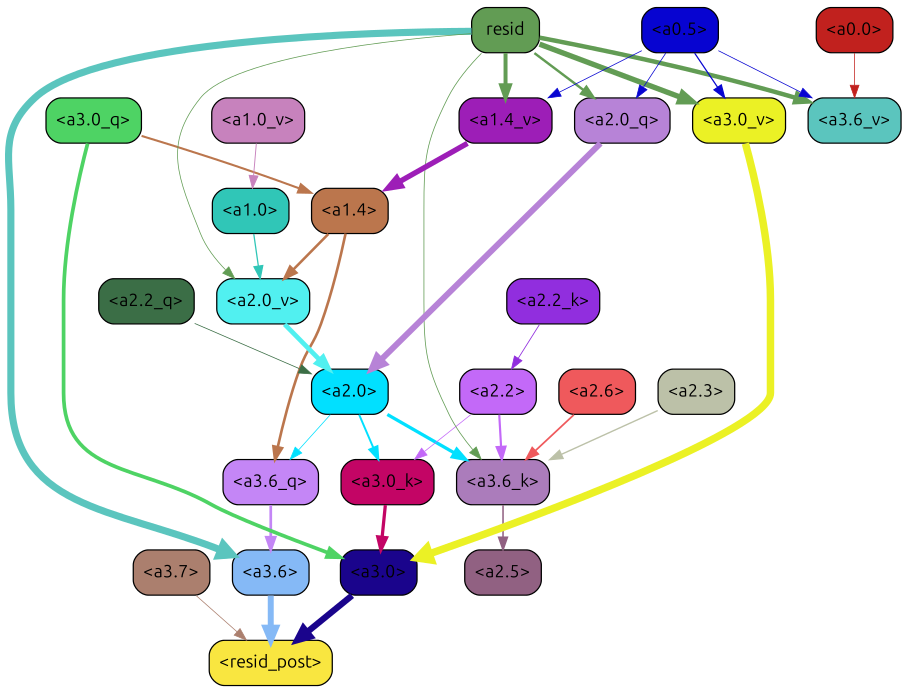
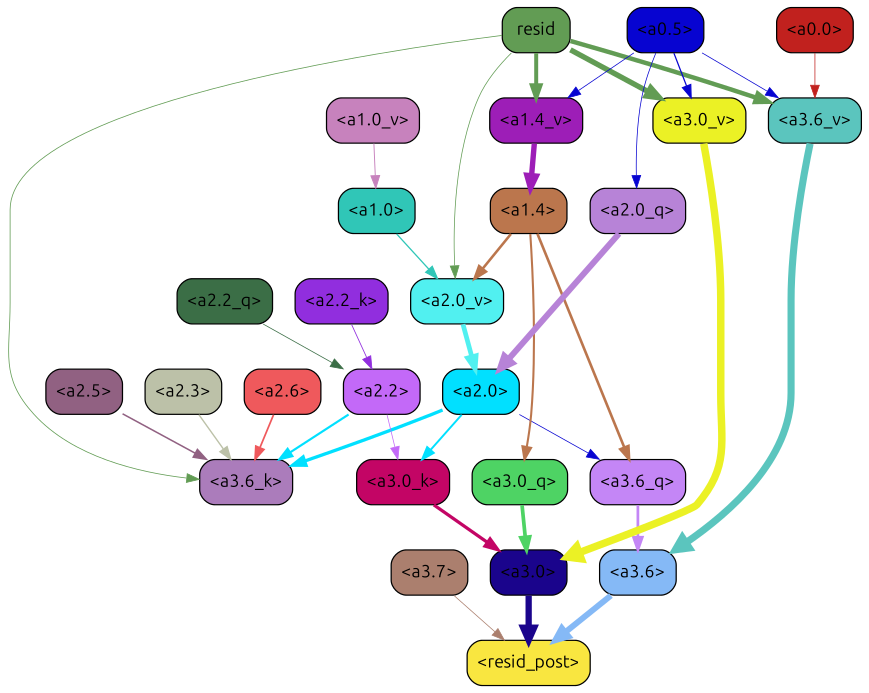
(559, 72) -> none
(9, 161) -> (791, 363)
(221, 161) -> (534, 346)
(247, 346) -> (298, 343)
(500, 431) -> (319, 433)
(314, 432) -> (554, 434)
(503, 519) -> (159, 434)
